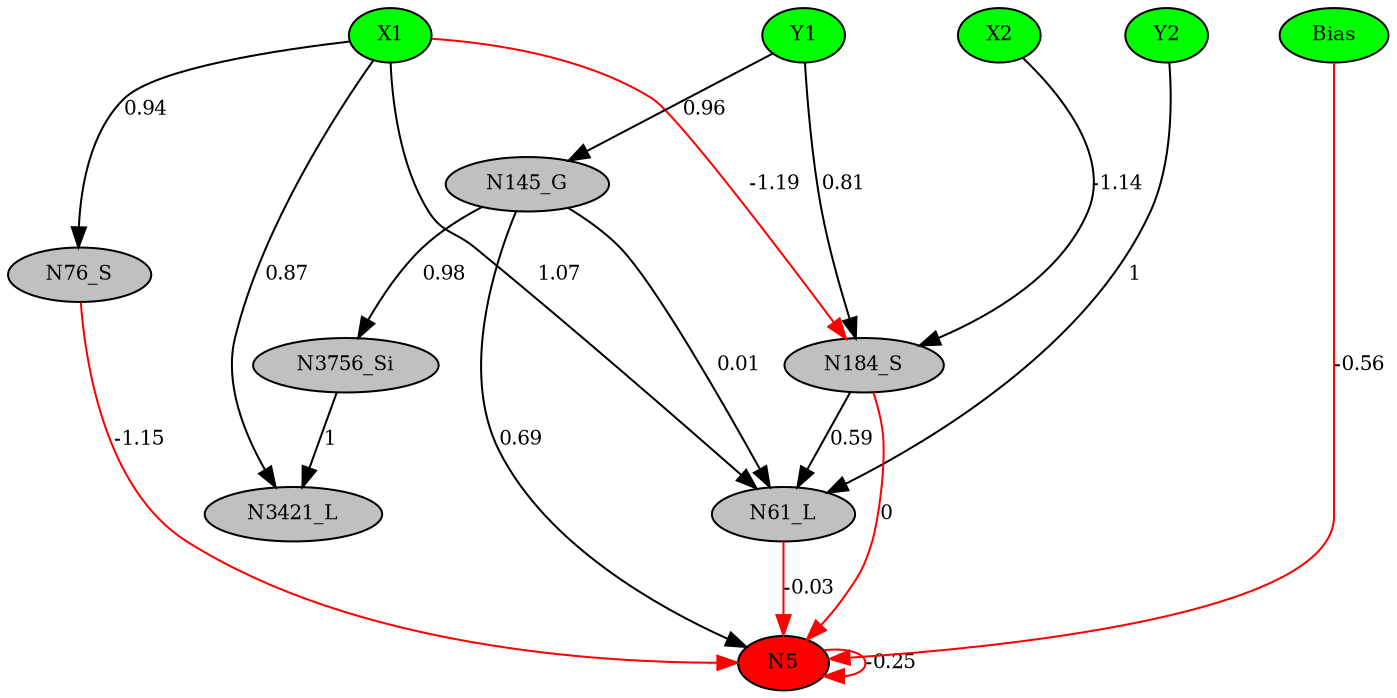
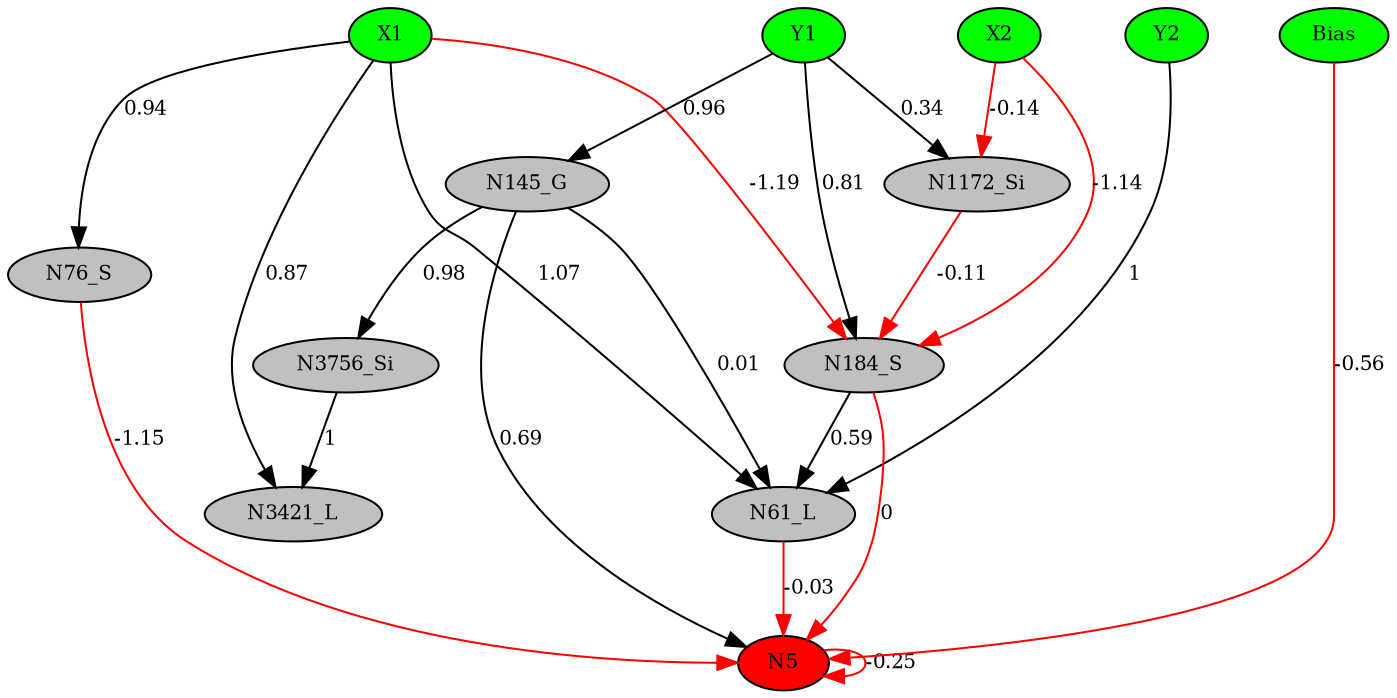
none -> (977, 184)
(1083, 222) -> (1083, 222)
